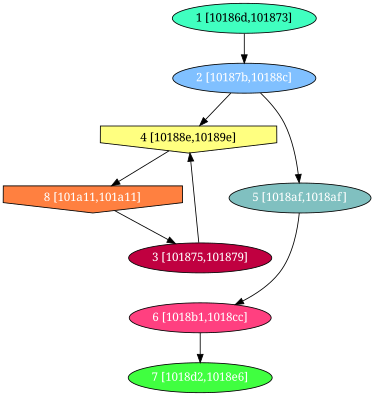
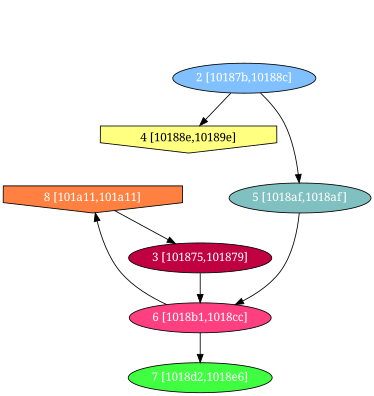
(244, 18) -> none
(144, 166) -> (121, 272)
(195, 202) -> (200, 284)
